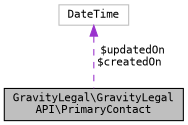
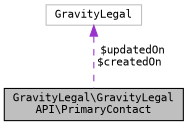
(94, 15) -> (94, 15)
